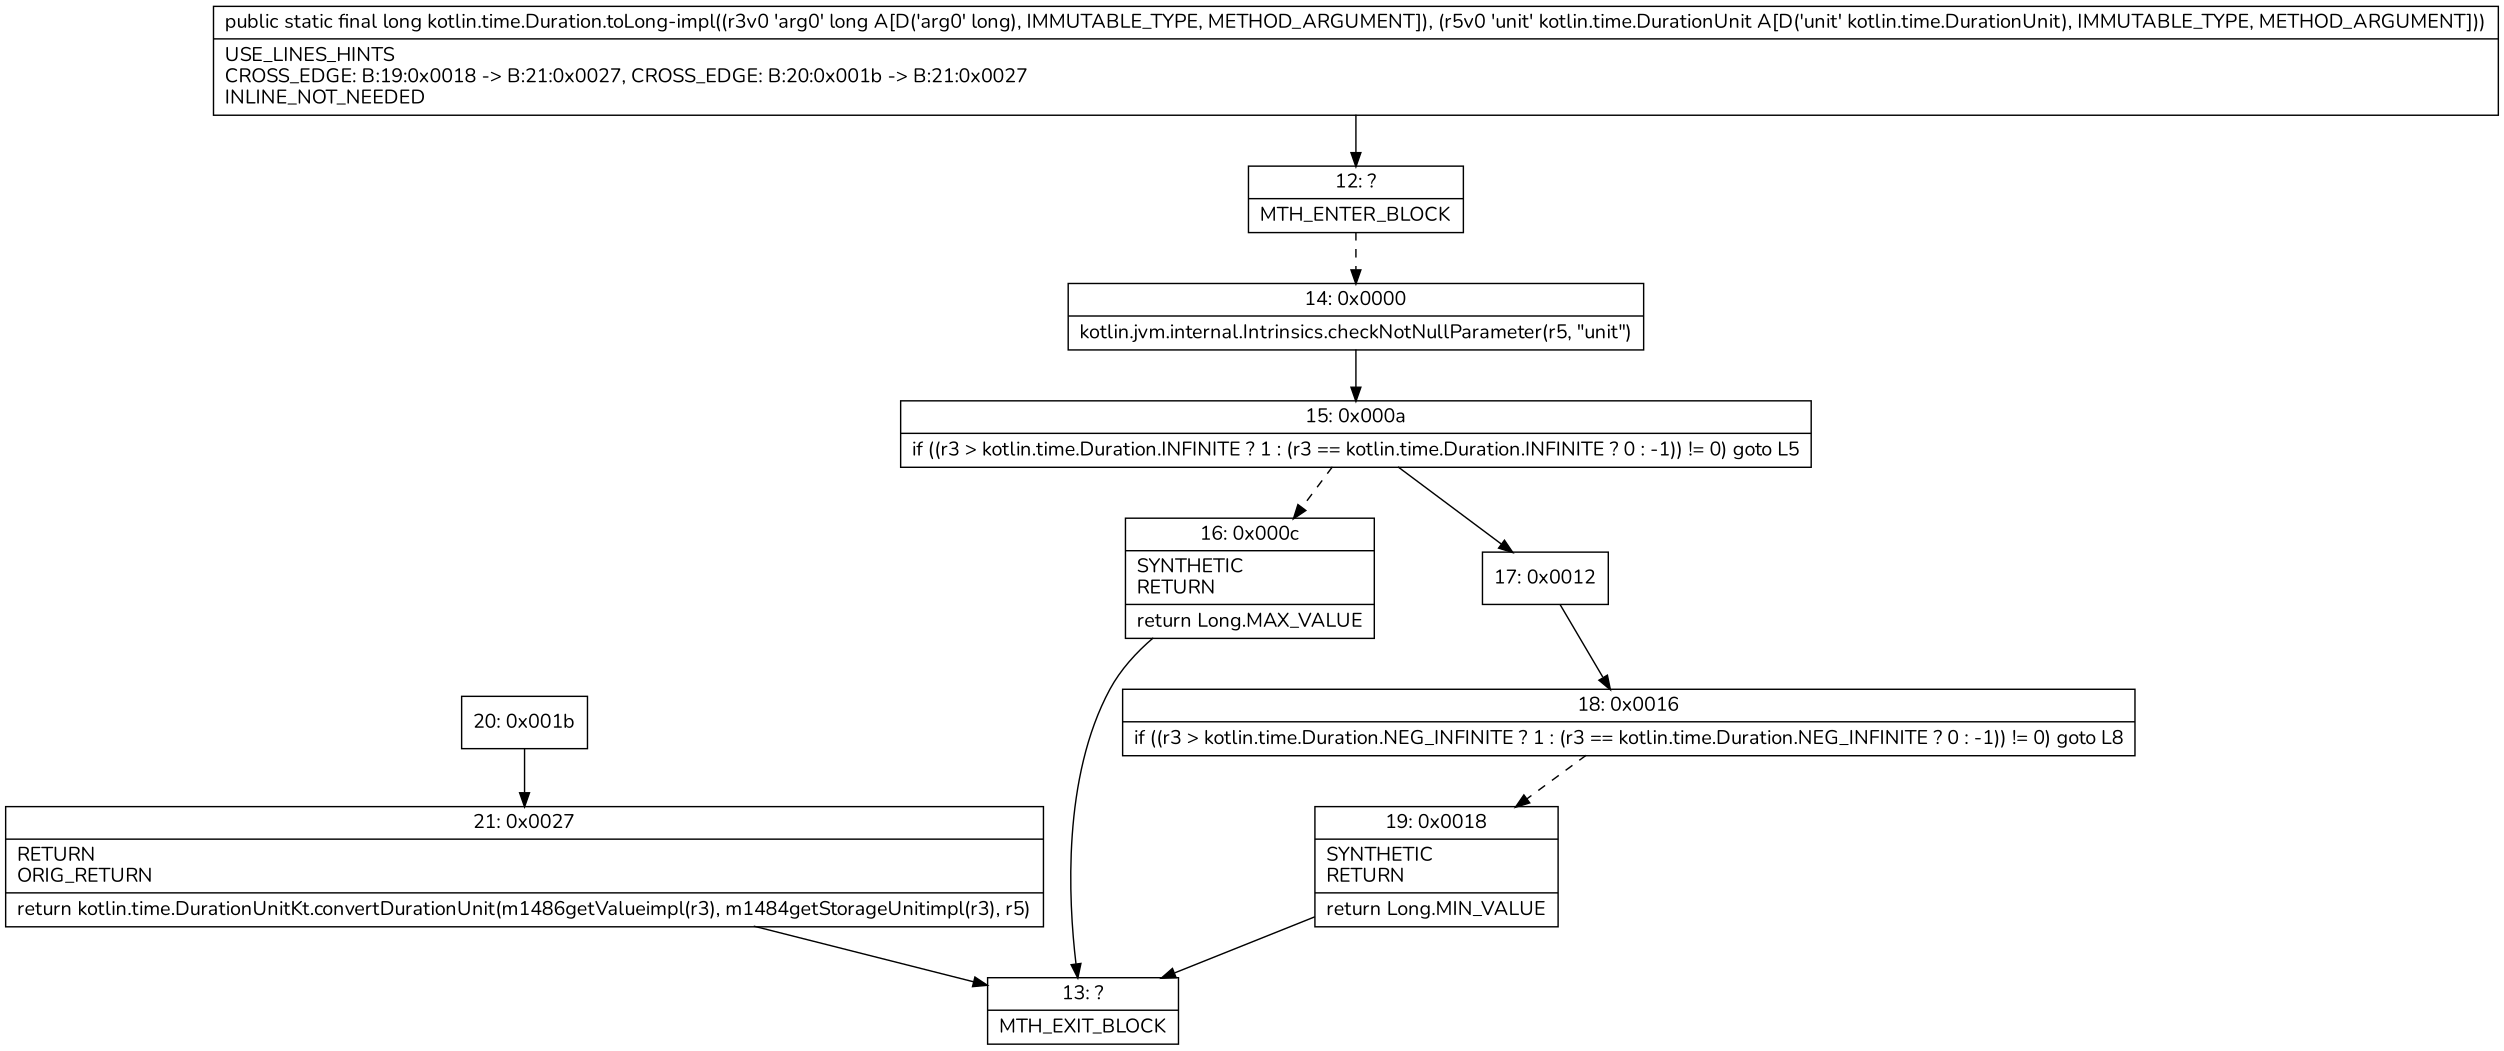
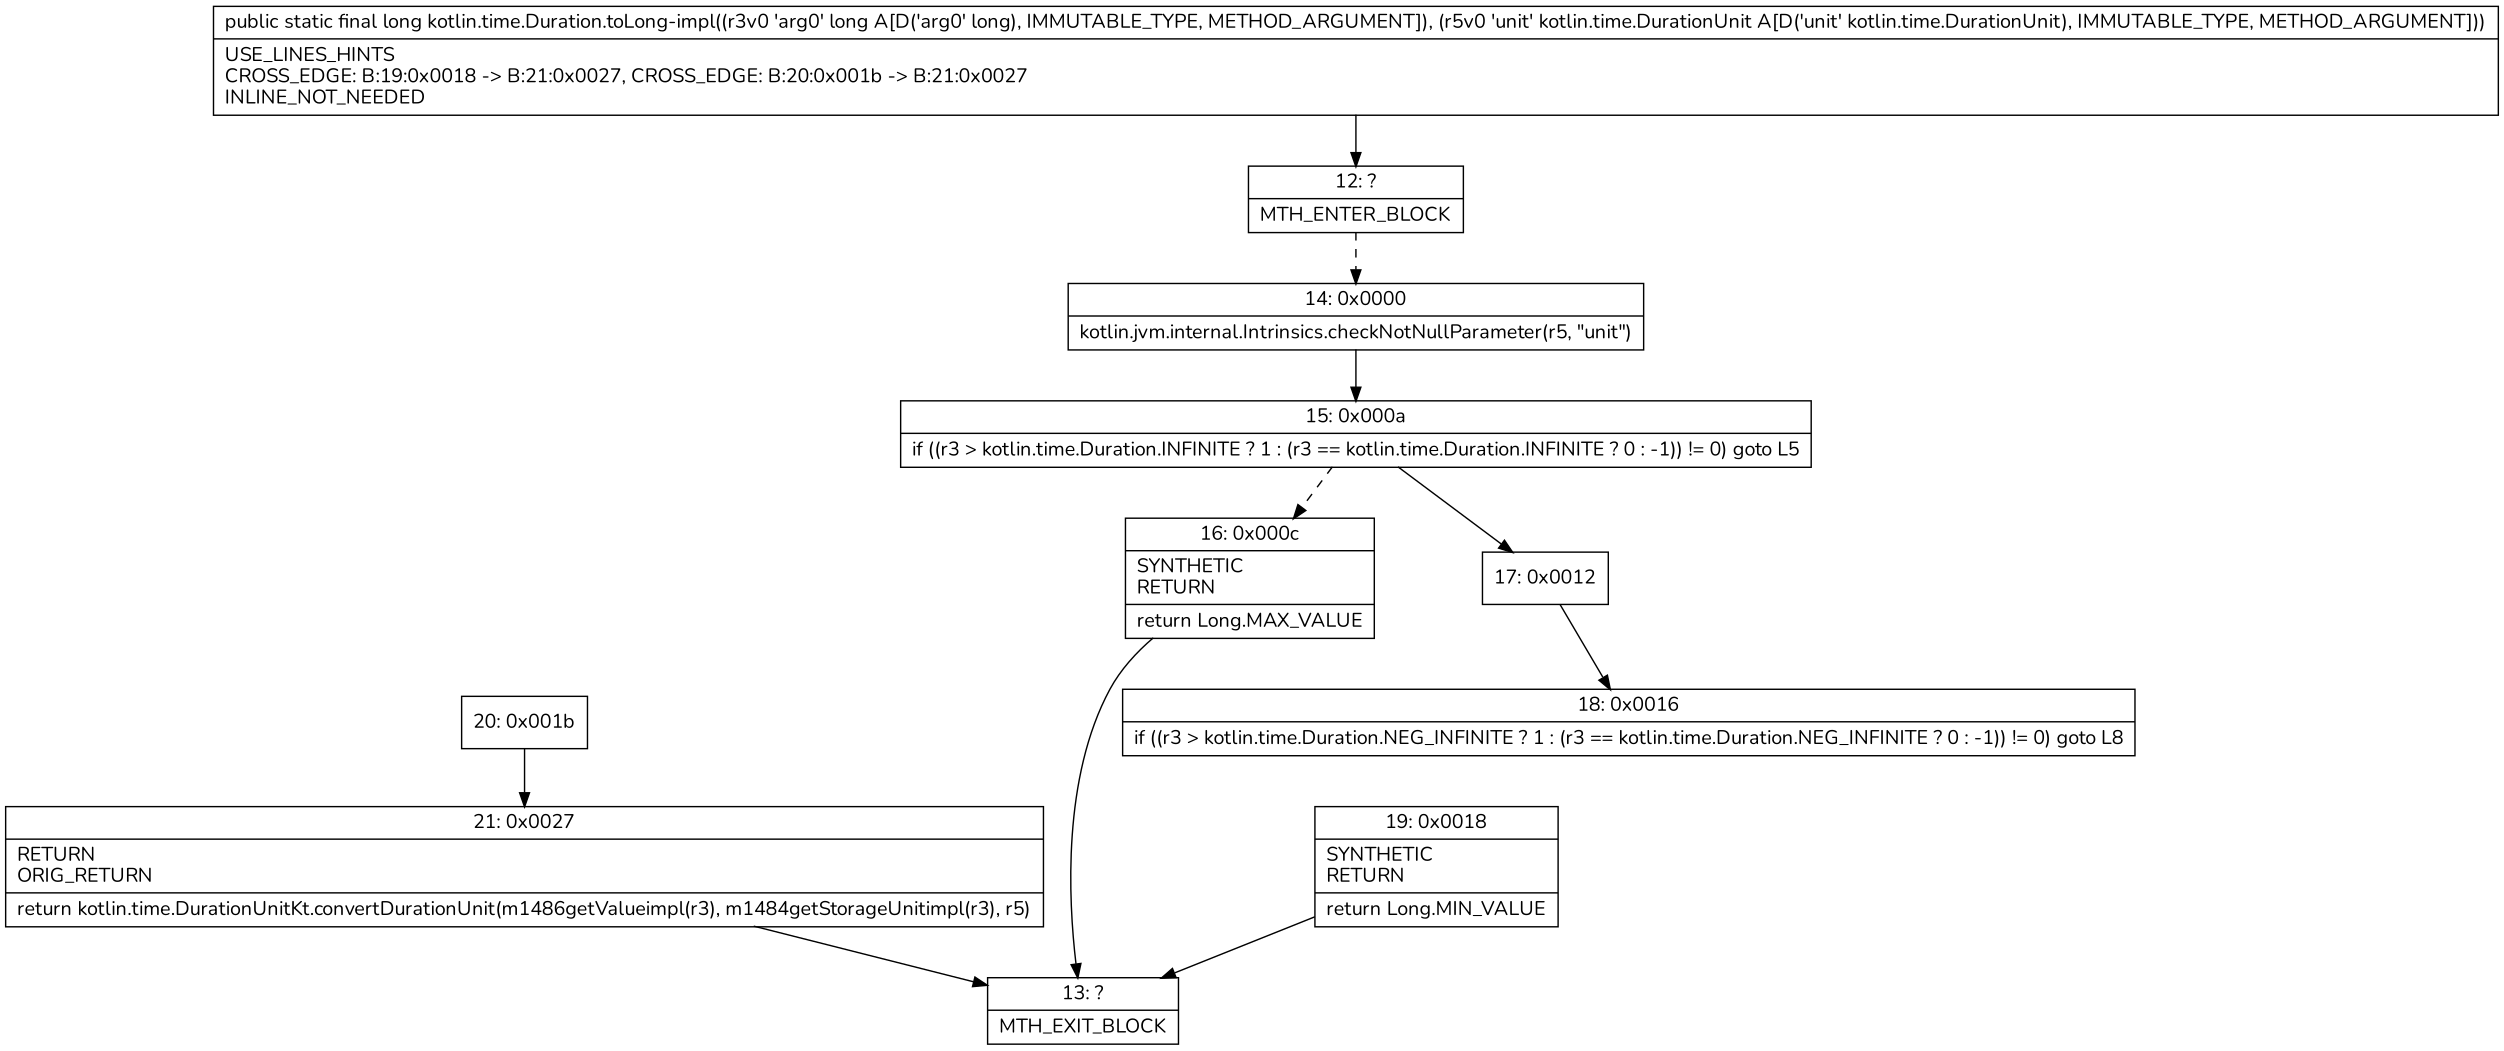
(1556, 777) -> none
